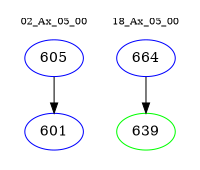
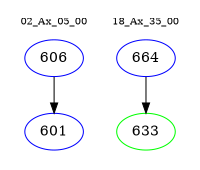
(146, 22) -> (146, 22)
(54, 58) -> (54, 58)
(146, 132) -> (146, 132)
